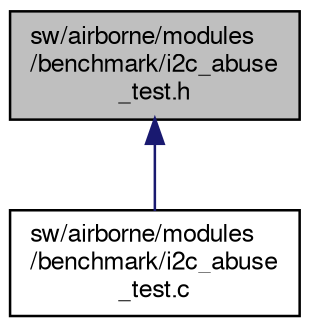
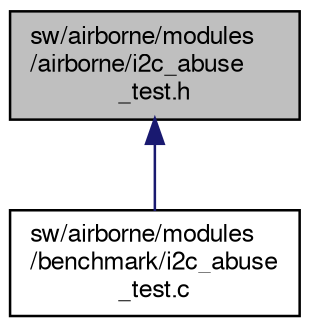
(155, 65) -> (155, 65)
